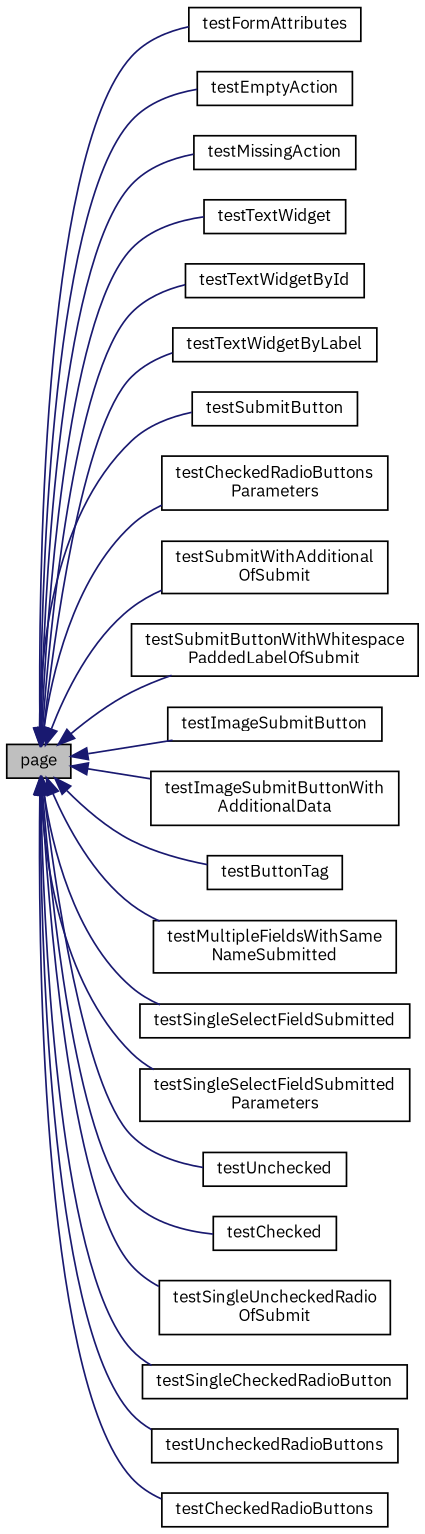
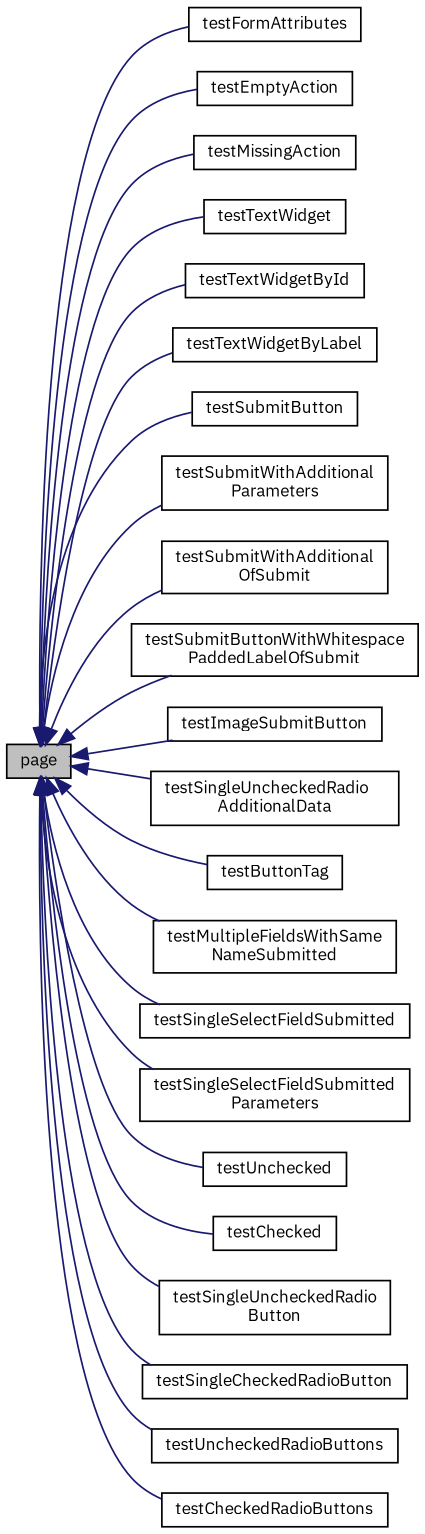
(275, 483) -> (275, 483)
(275, 798) -> (275, 798)
(275, 1308) -> (275, 1308)
